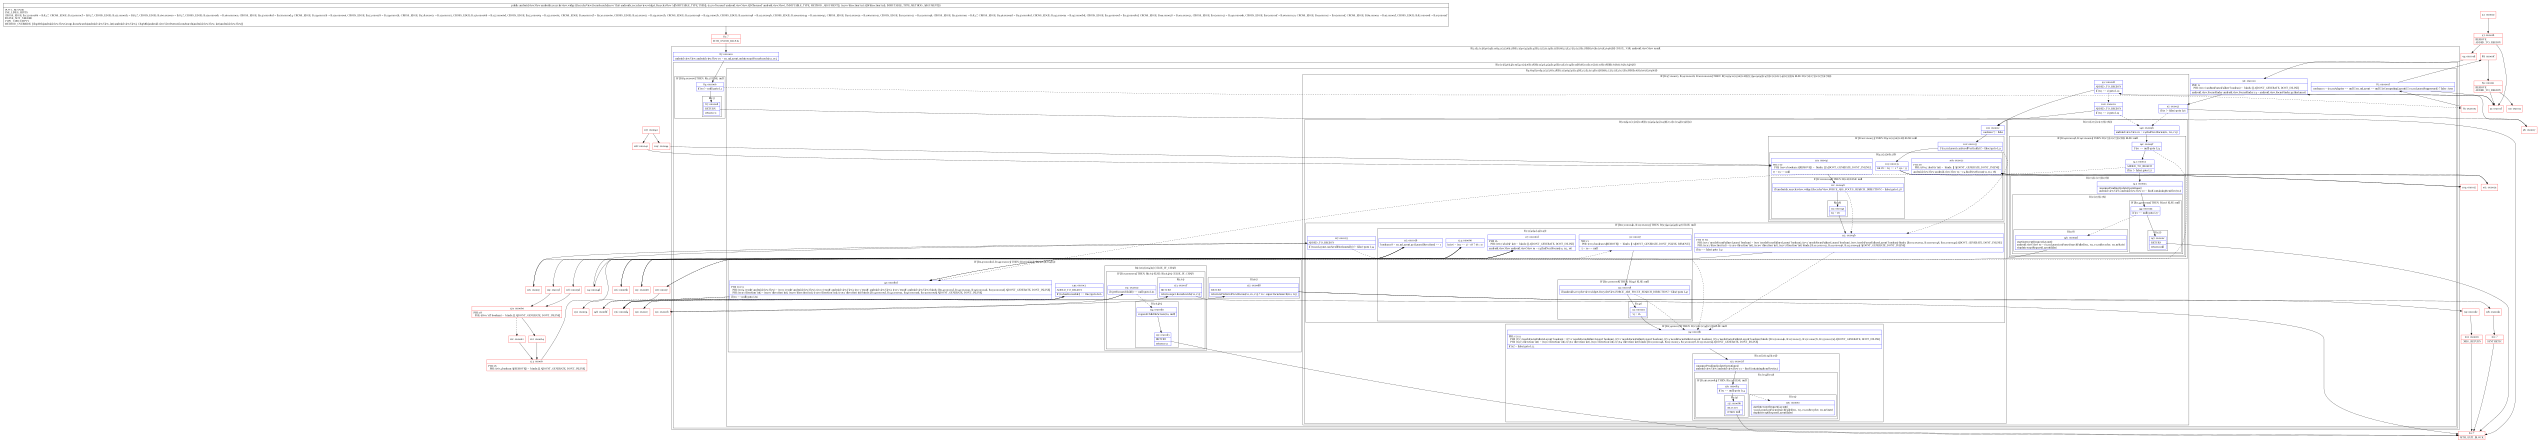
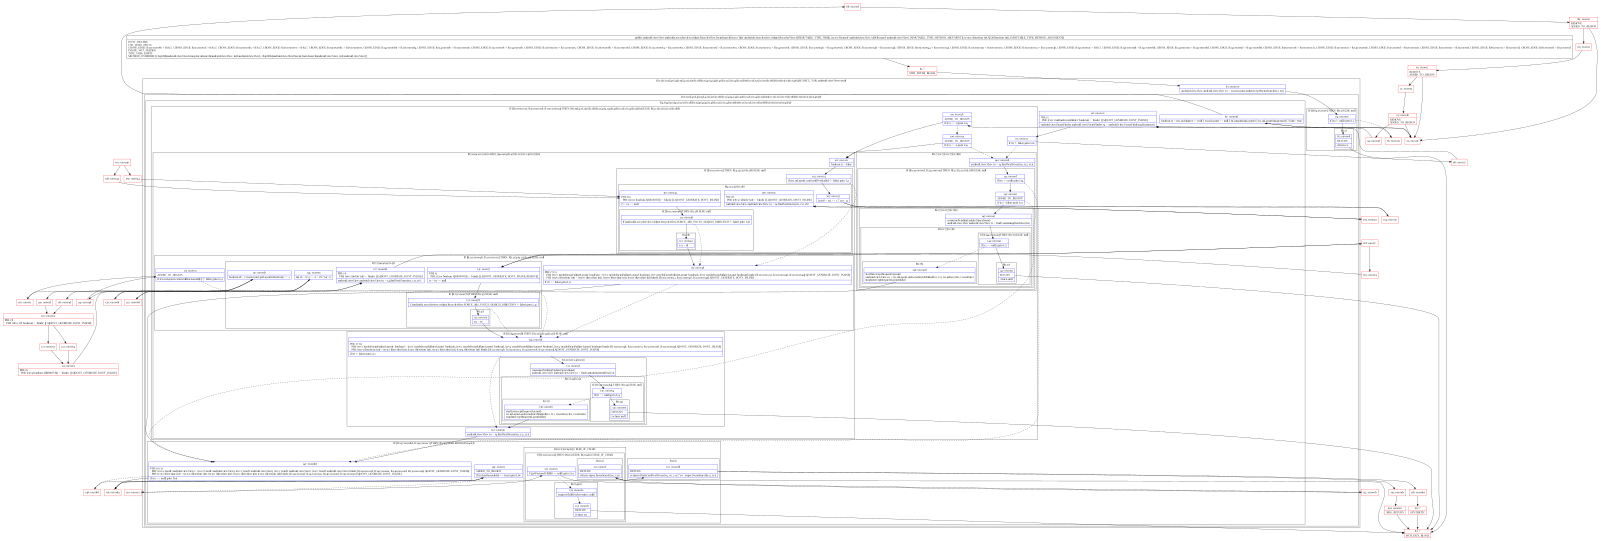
none -> (1422, 71)
none -> (1061, 256)
(1136, 259) -> (932, 254)
(517, 326) -> (48, 333)
none -> (498, 432)
